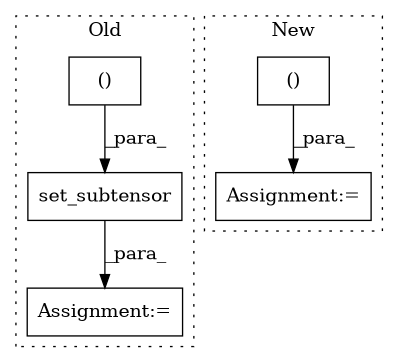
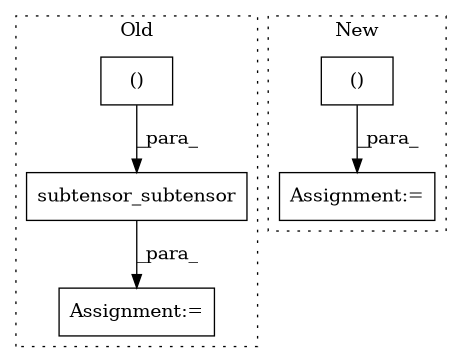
(105, 197) -> (137, 197)
